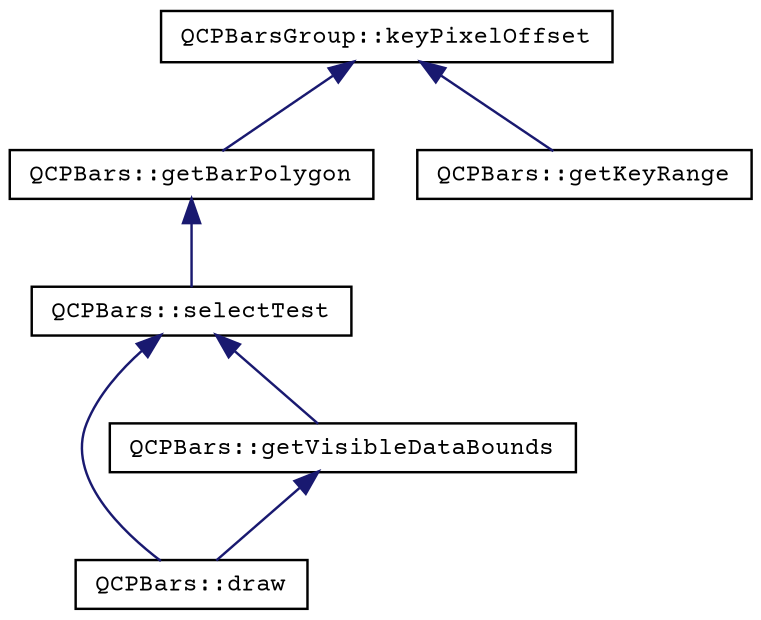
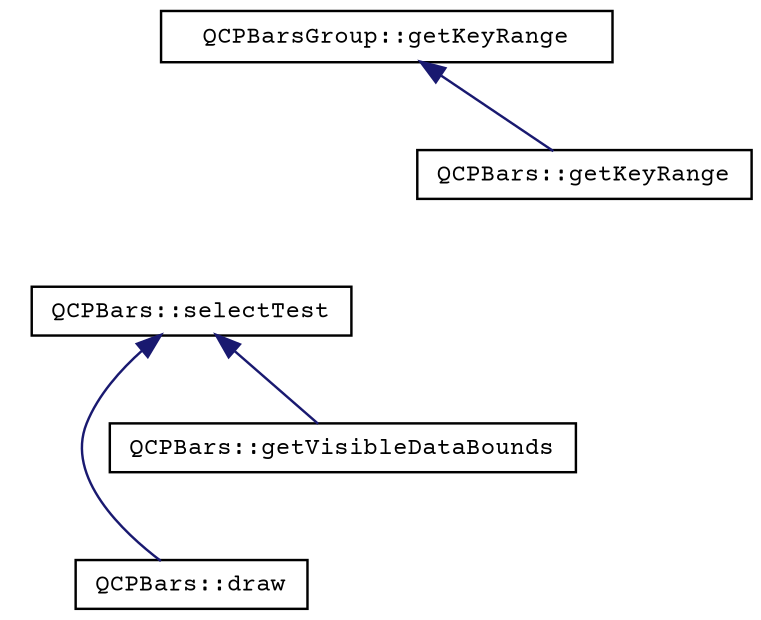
(387, 37) -> (387, 37)
(192, 174) -> none
(258, 524) -> none
